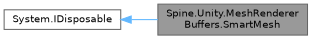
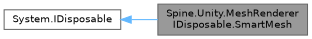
(233, 20) -> (233, 20)
